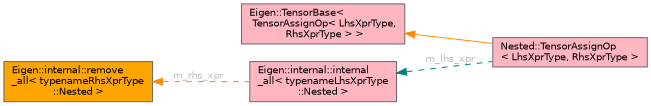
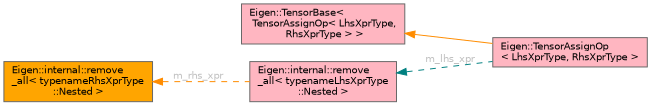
(570, 52) -> (570, 52)
(323, 82) -> (323, 82)
